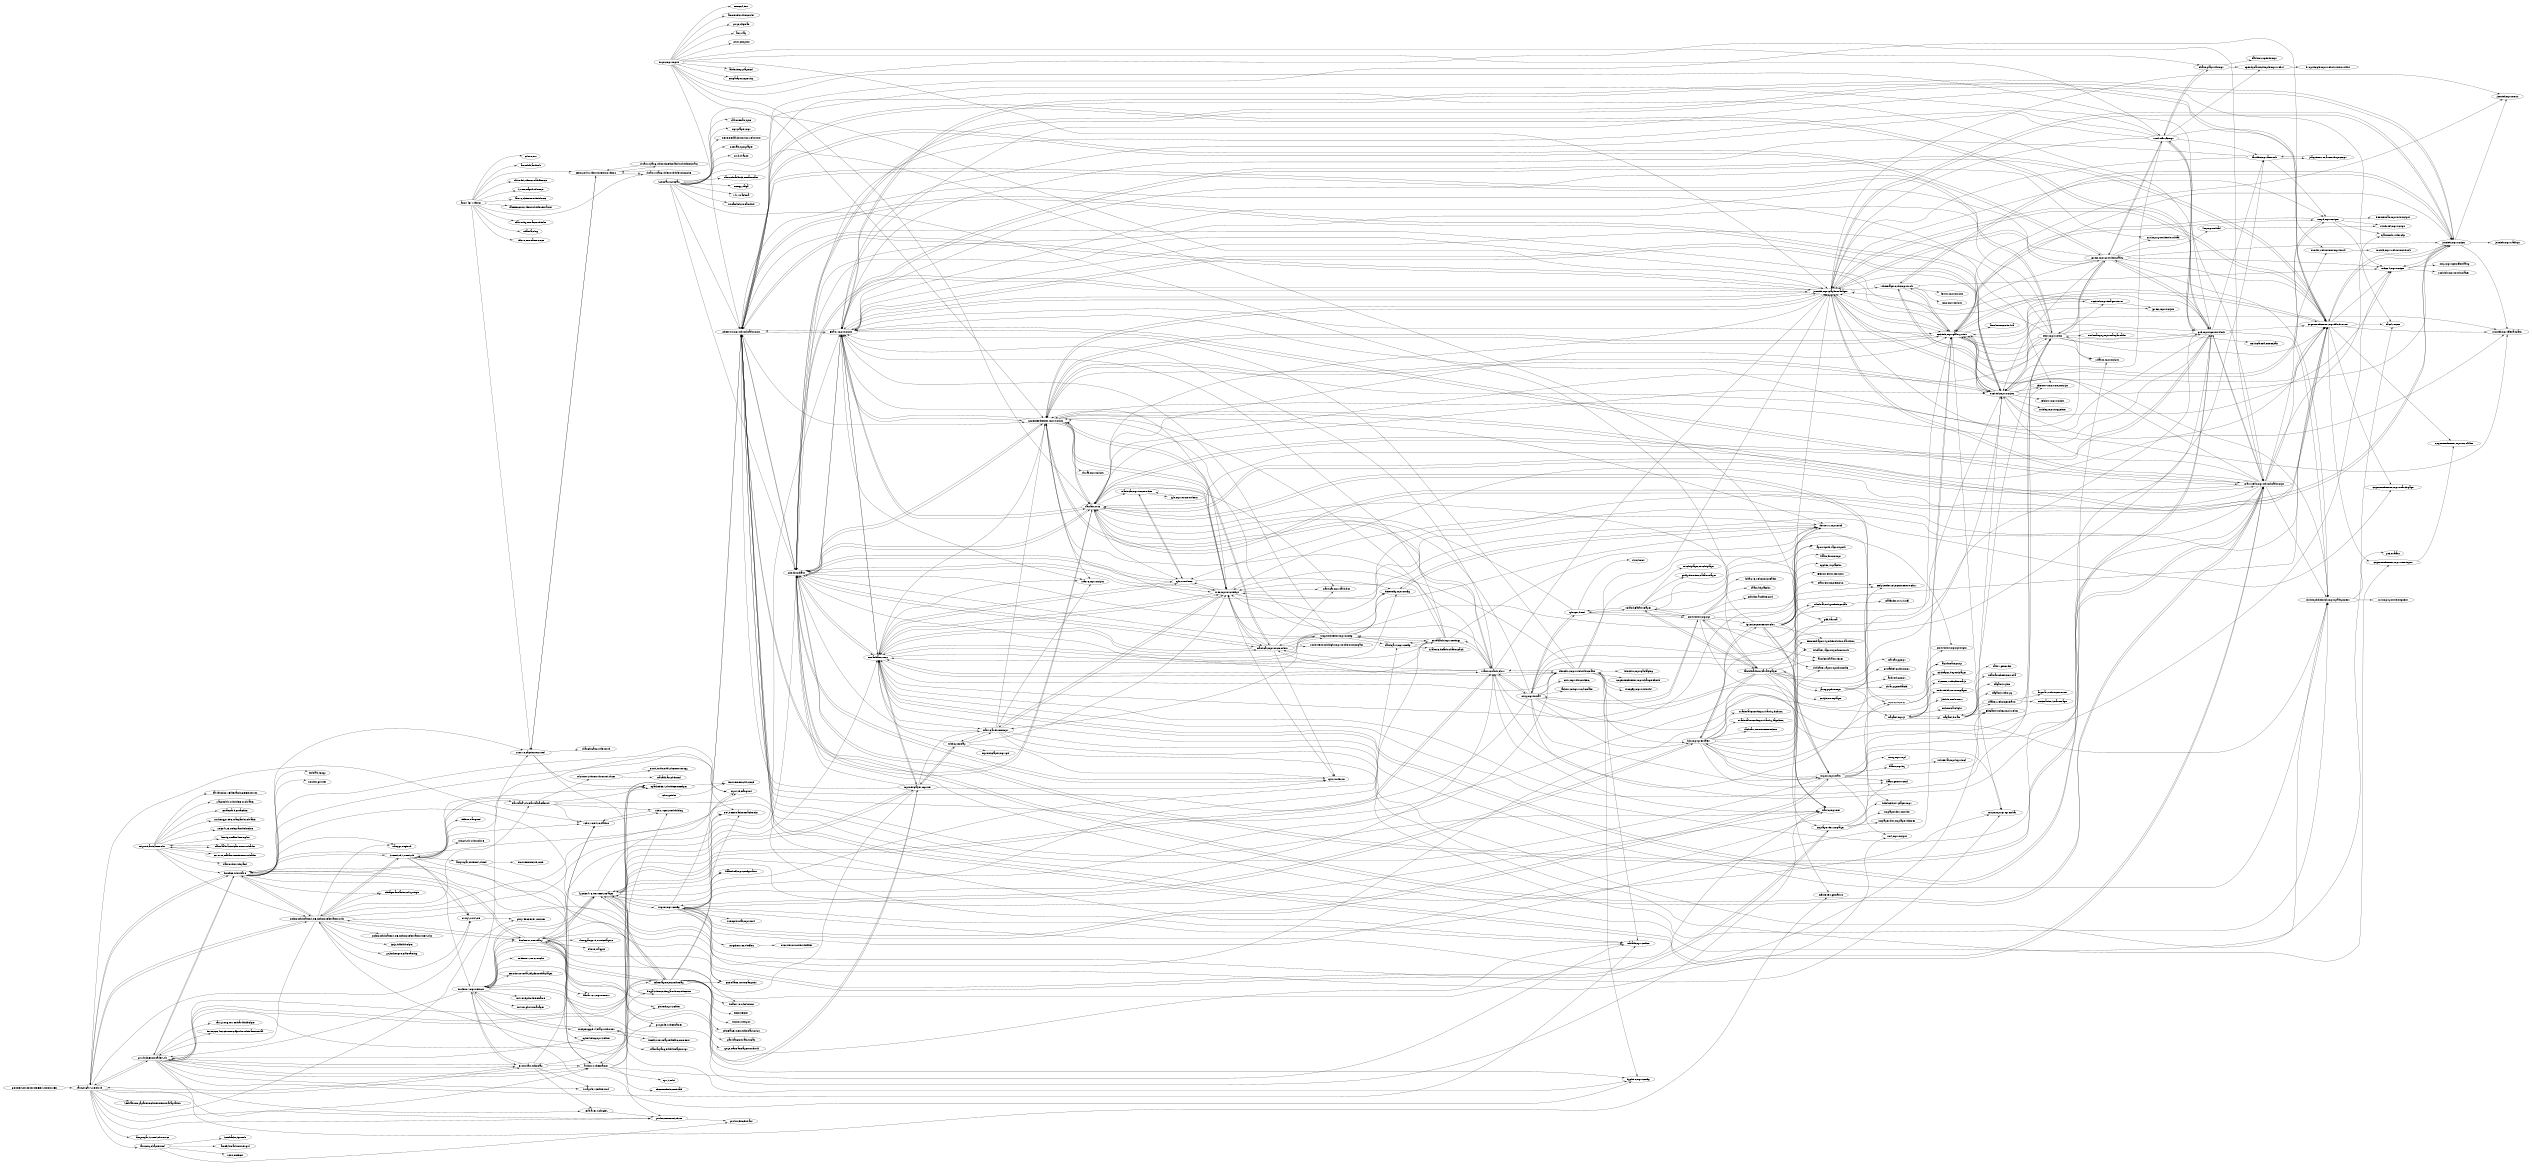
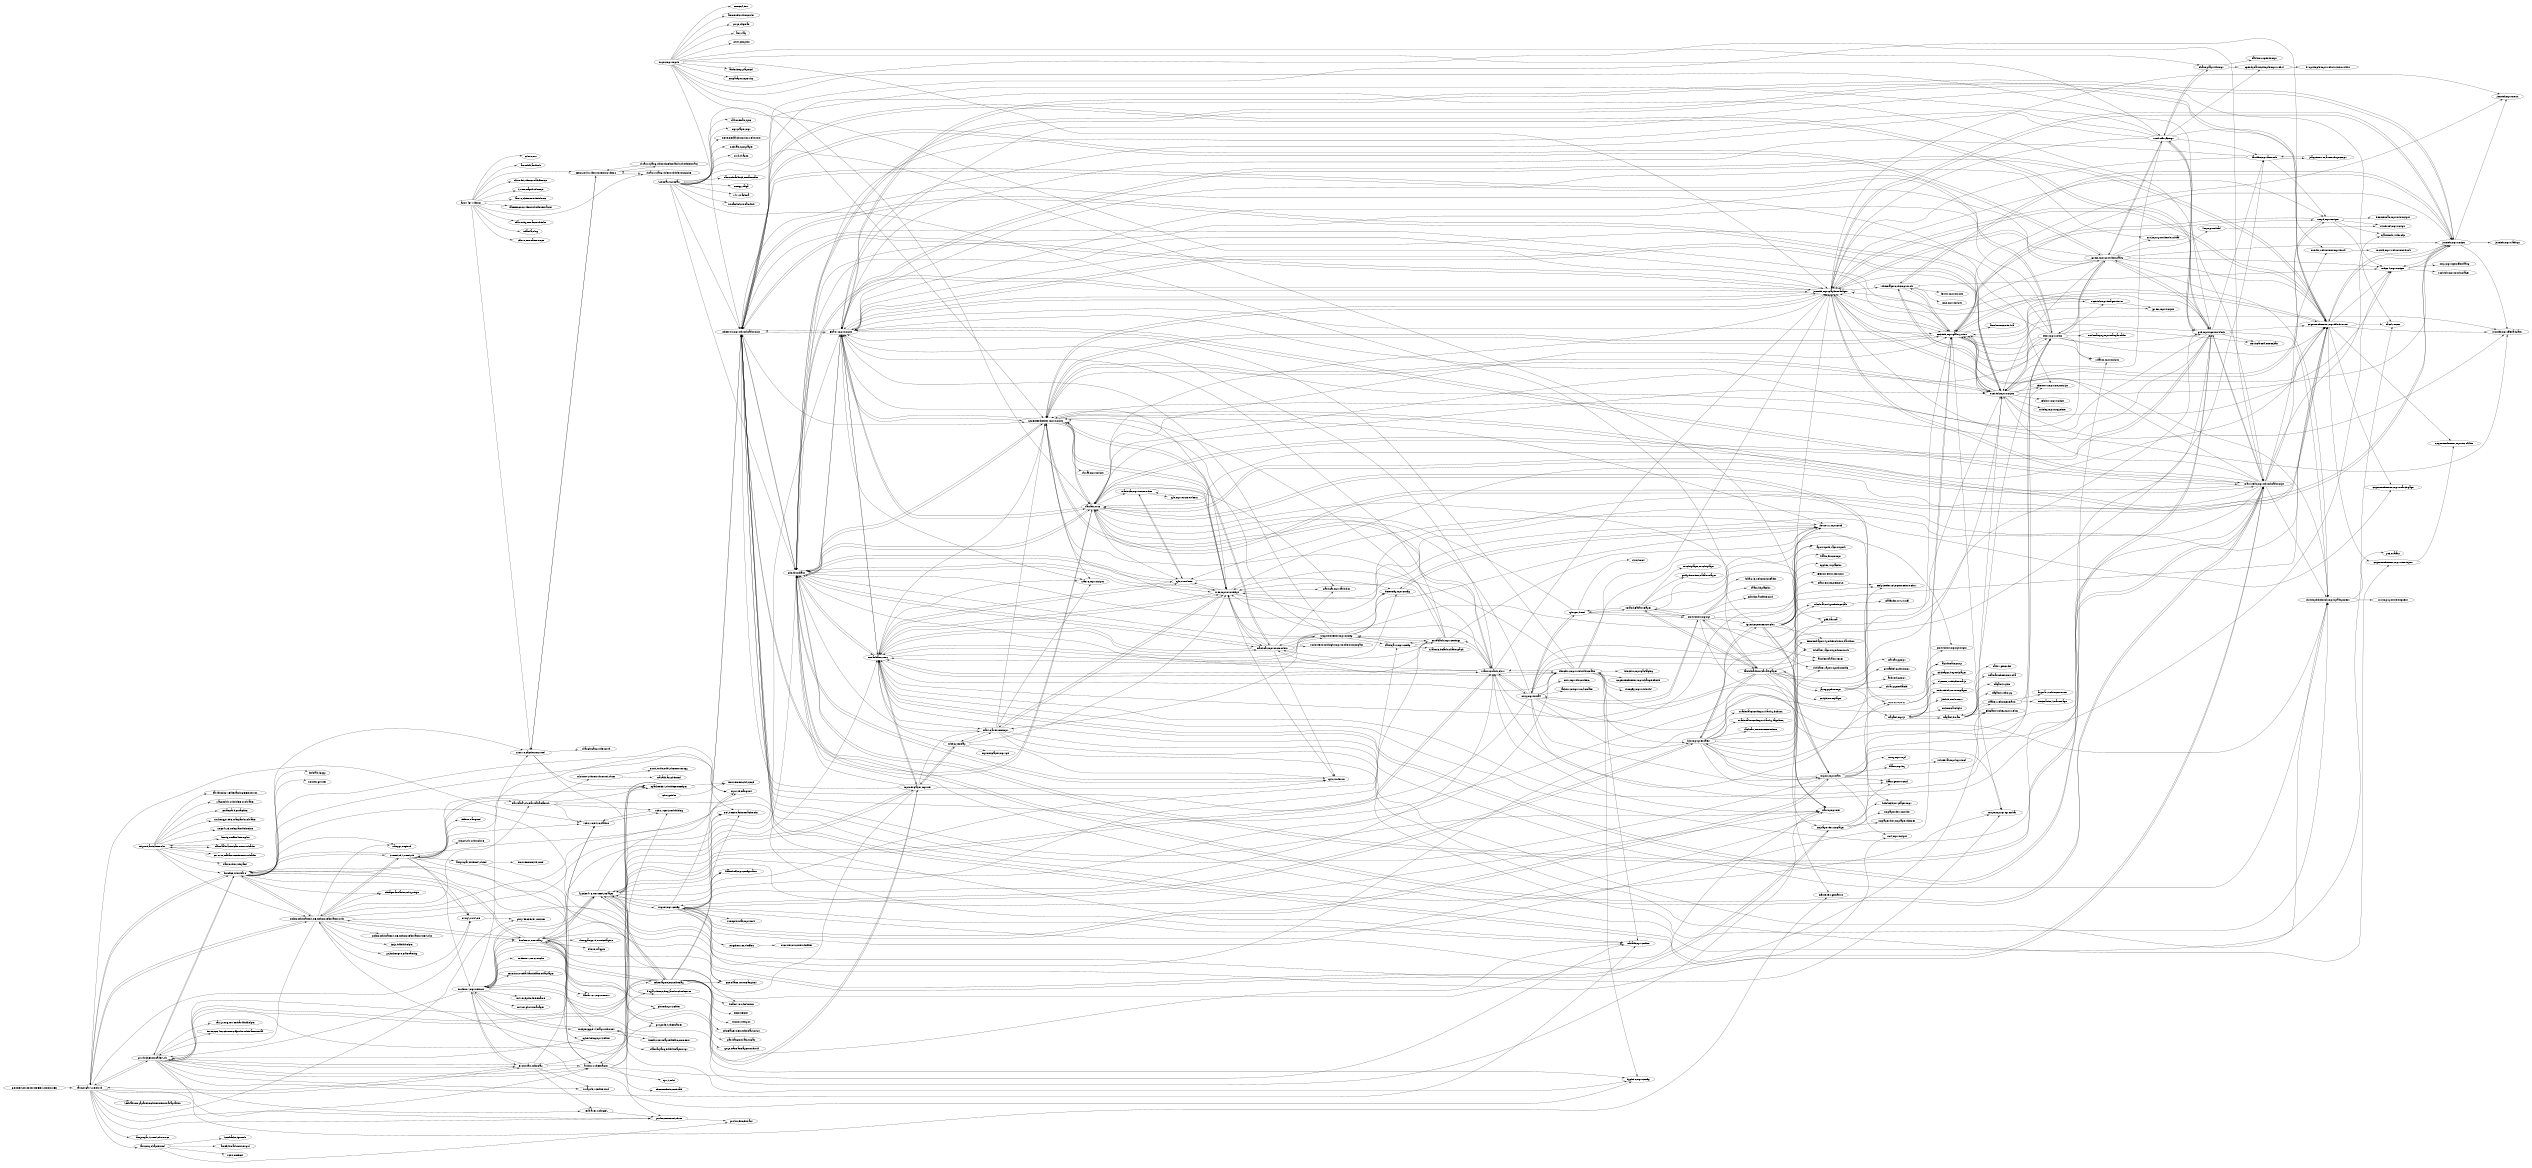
(2131, 339) -> (2238, 338)
(531, 974) -> (531, 974)
(669, 992) -> (669, 992)
